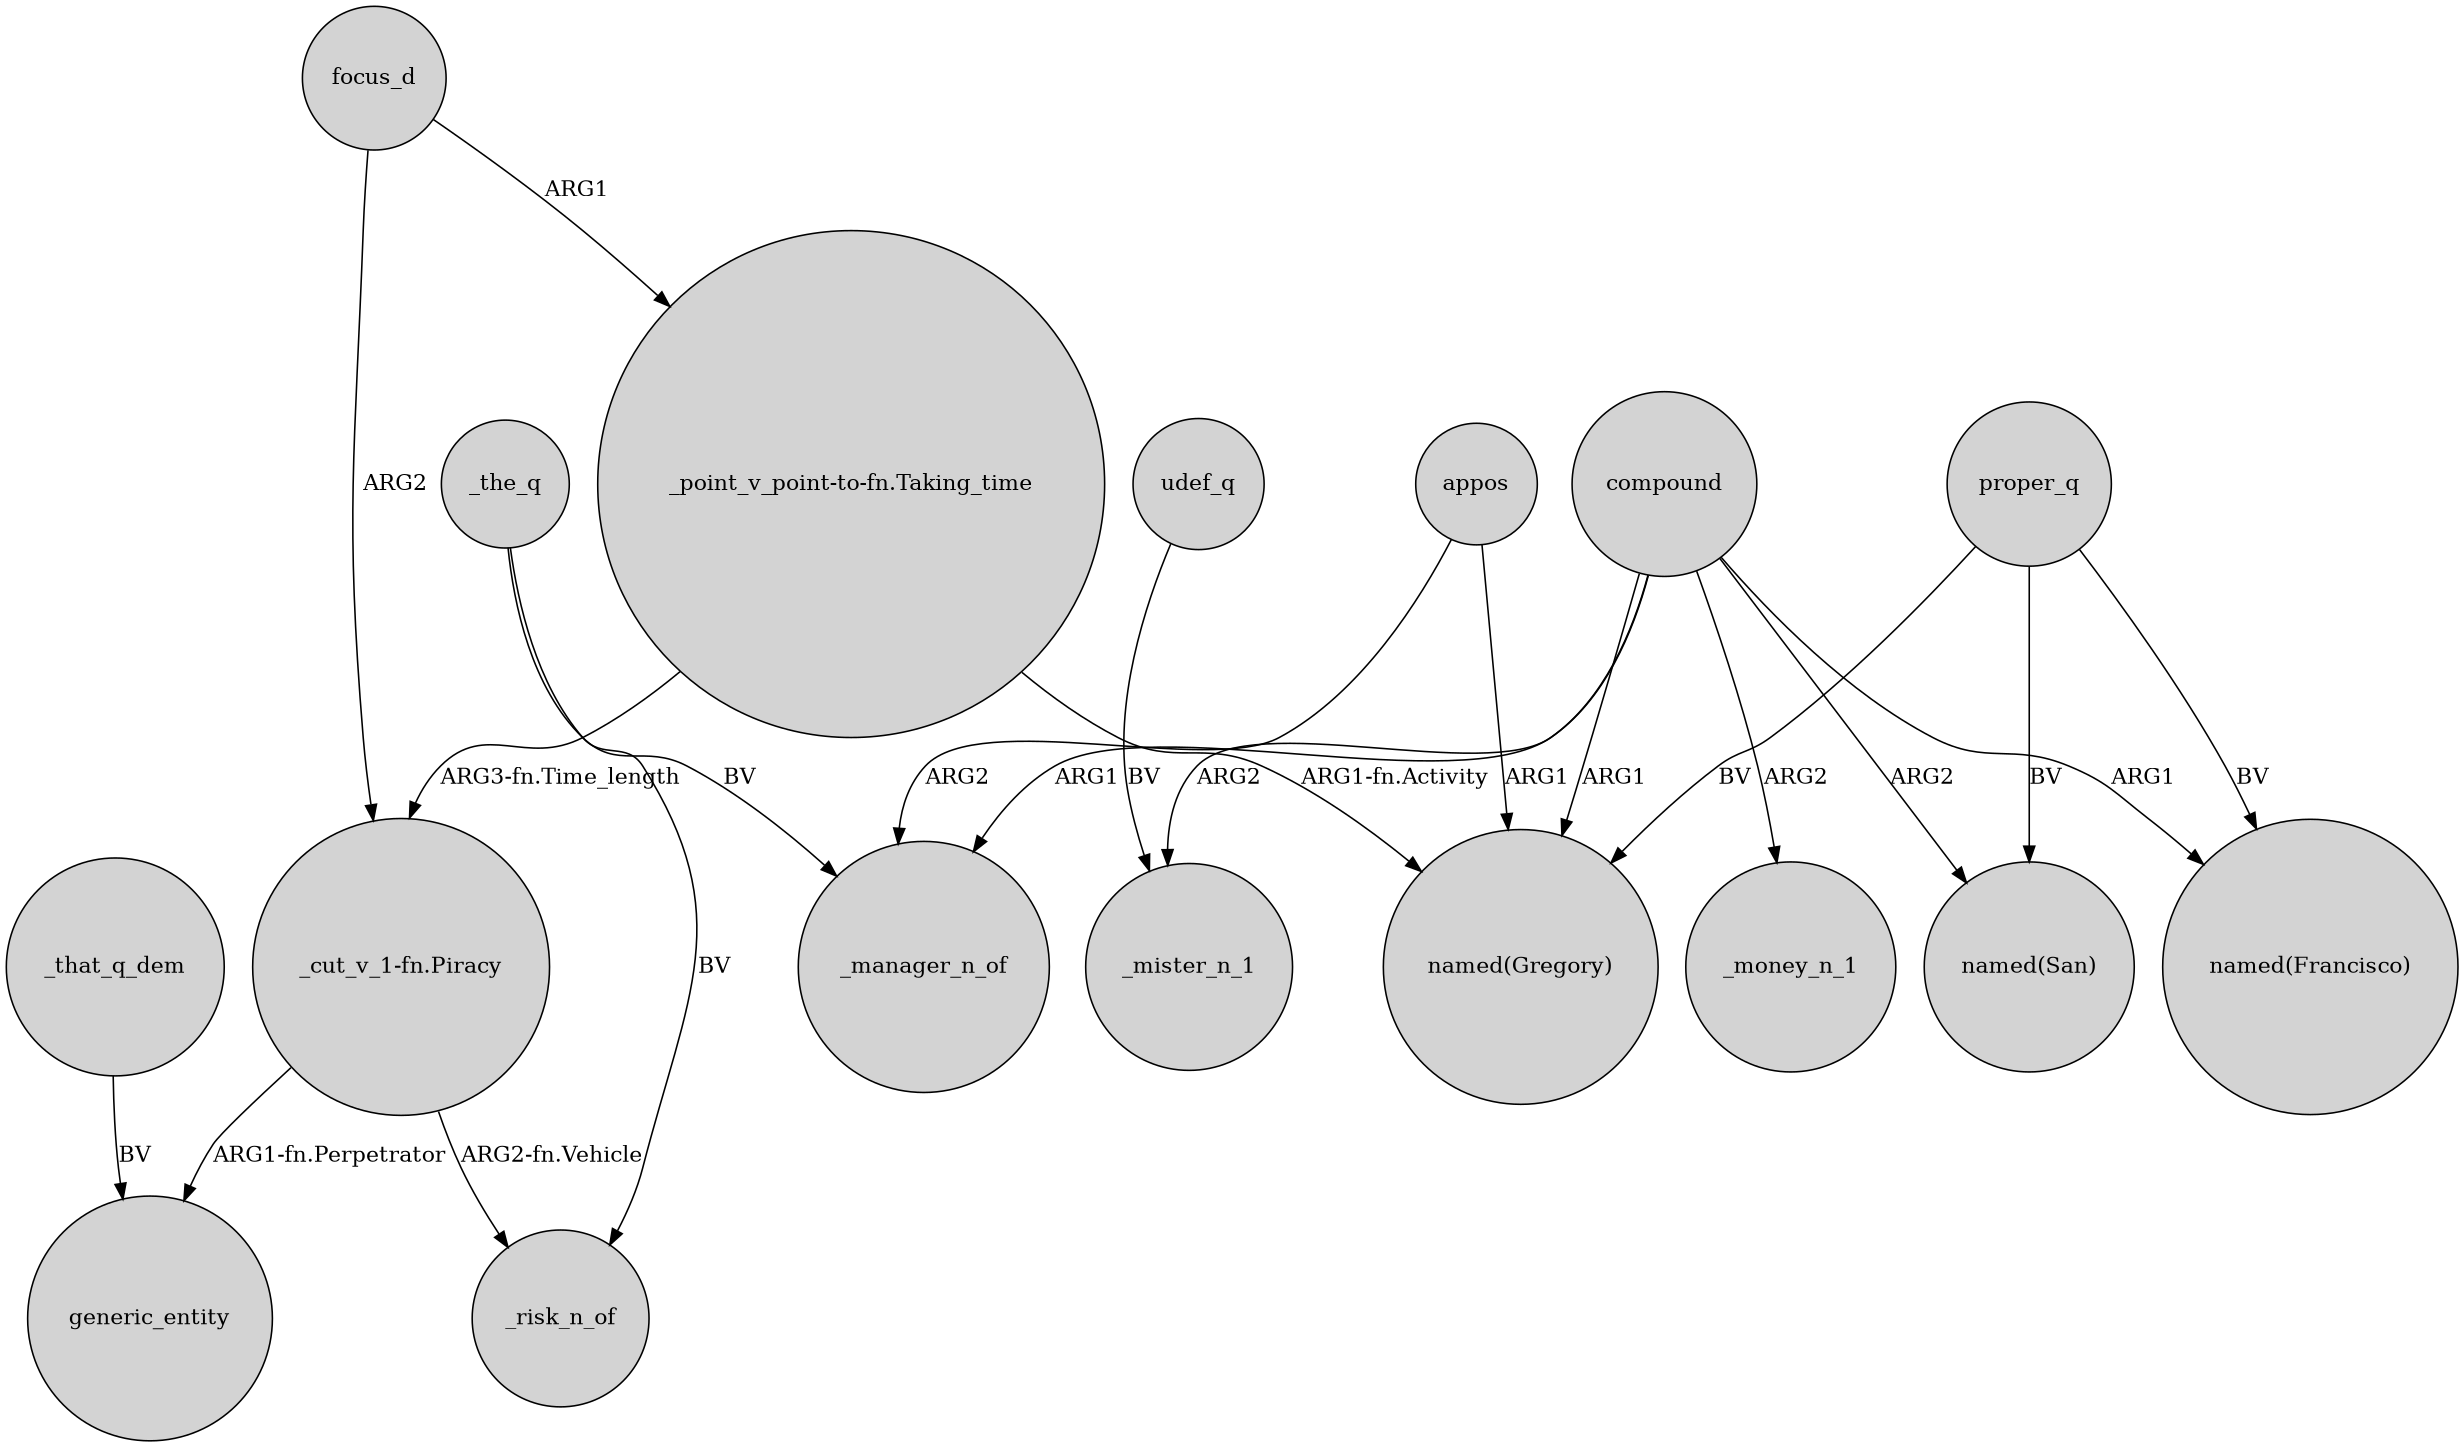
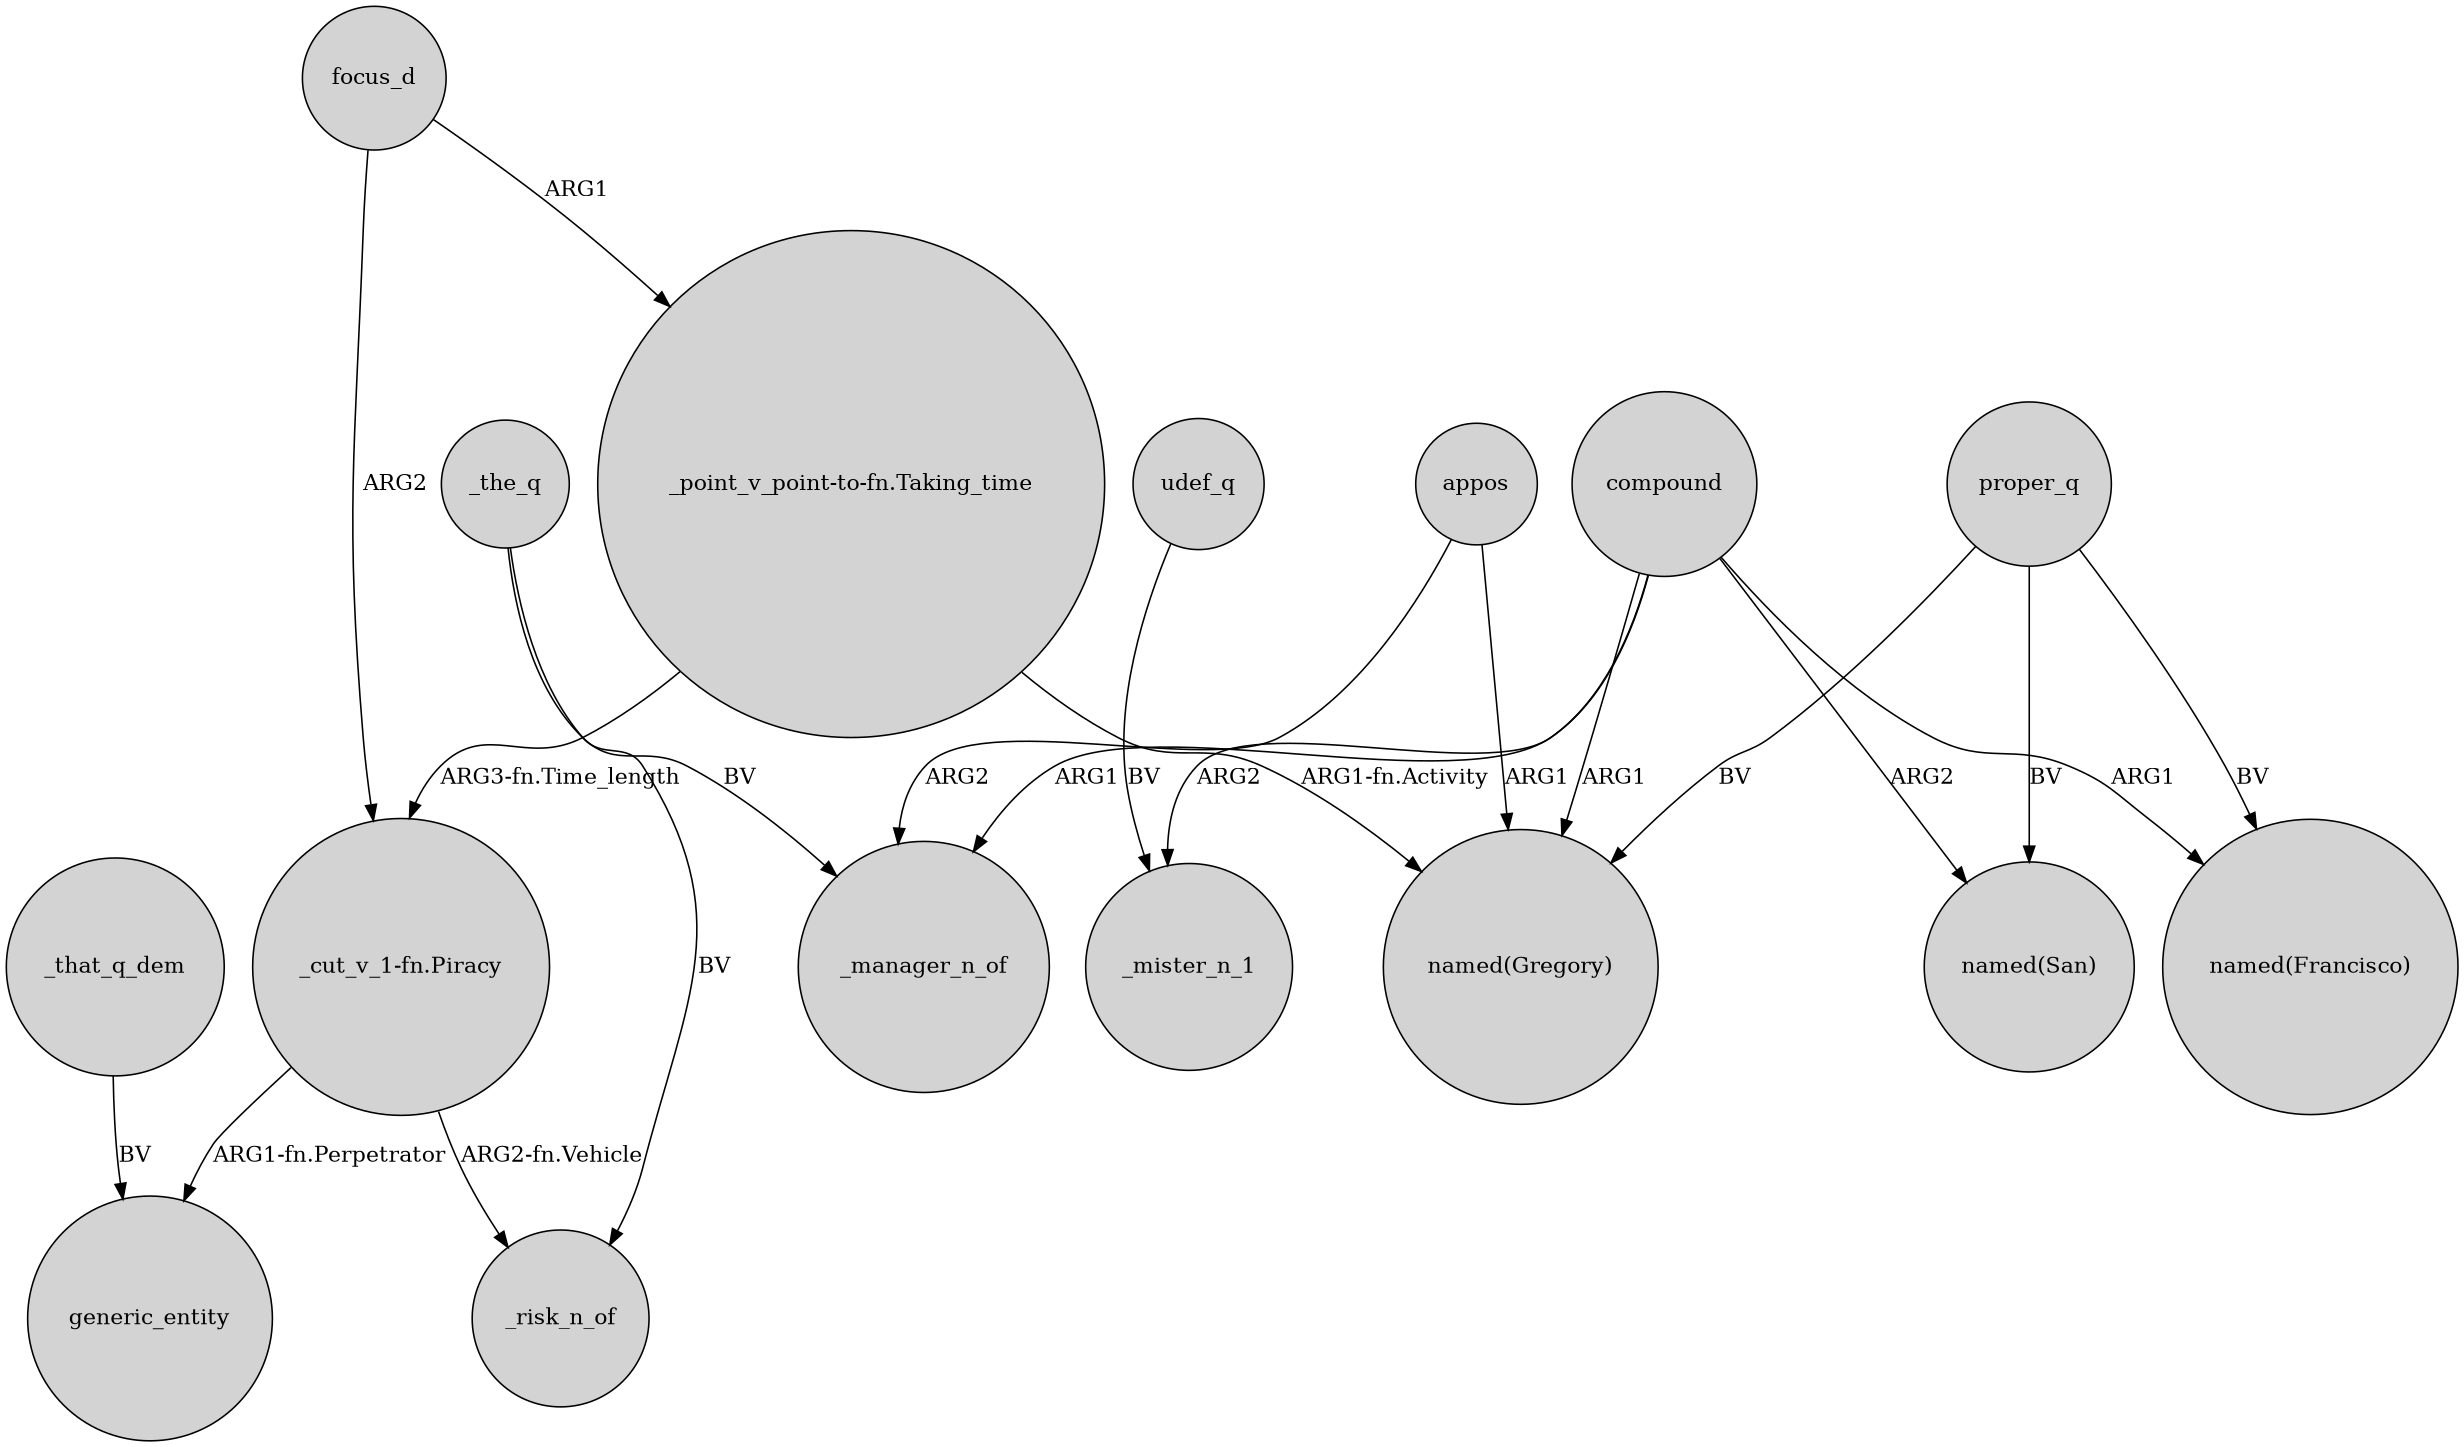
(1791, 967) -> none
